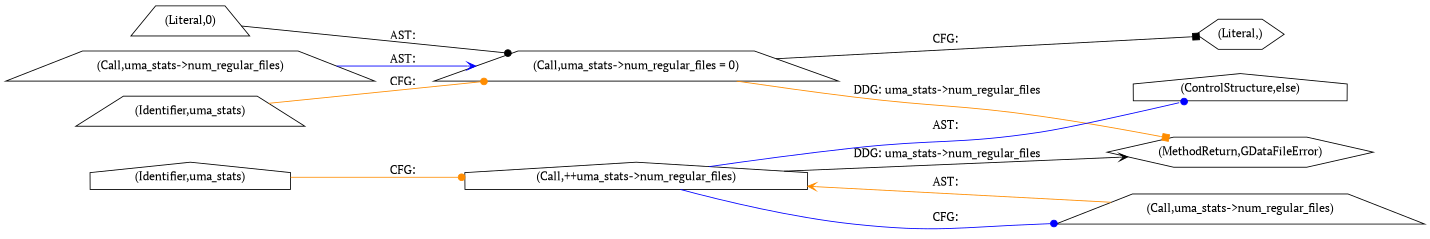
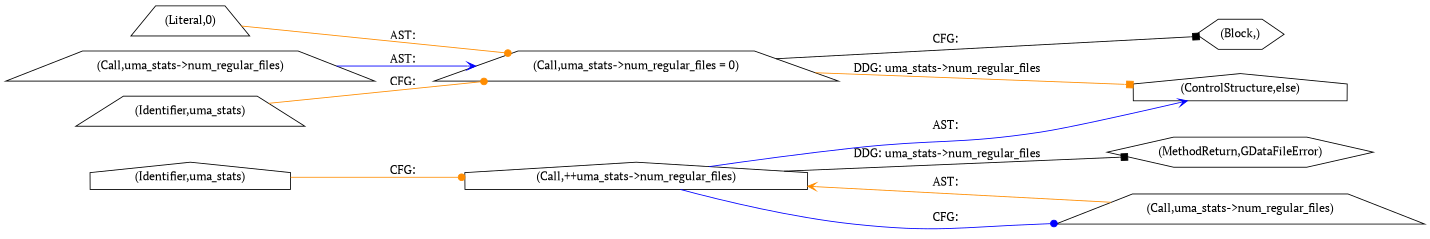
(1240, 34) -> (1240, 34)
(373, 39) -> (373, 39)
(949, 106) -> (970, 79)
(945, 141) -> (945, 141)
(952, 164) -> (952, 164)
